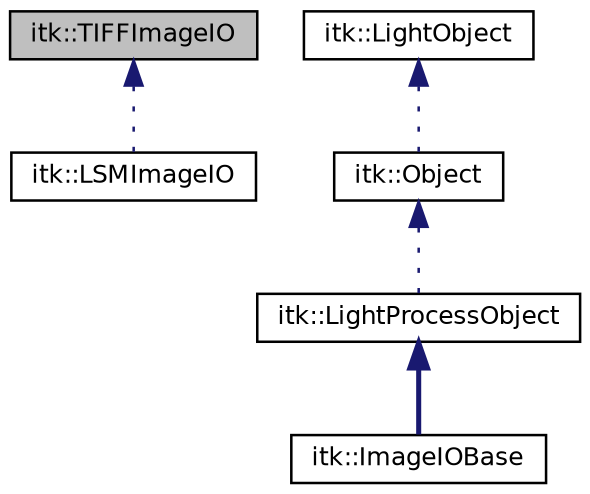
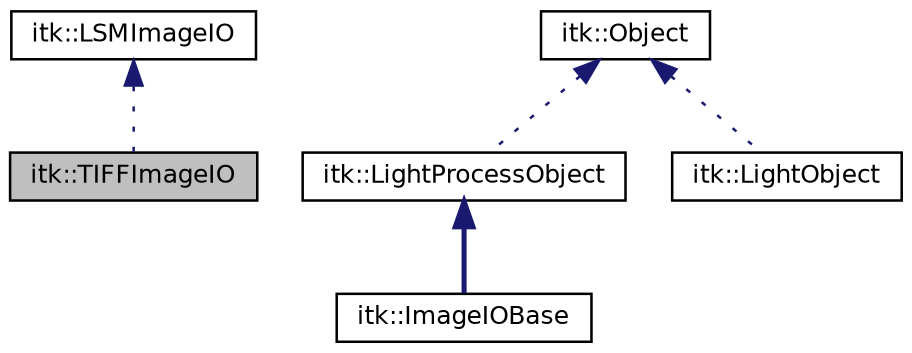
(134, 119) -> (134, 119)
(419, 119) -> (716, 114)
